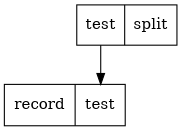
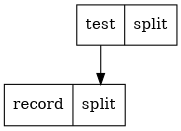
(100, 105) -> (99, 105)
